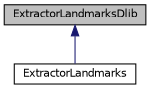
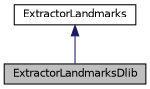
(75, 50) -> (75, 50)
